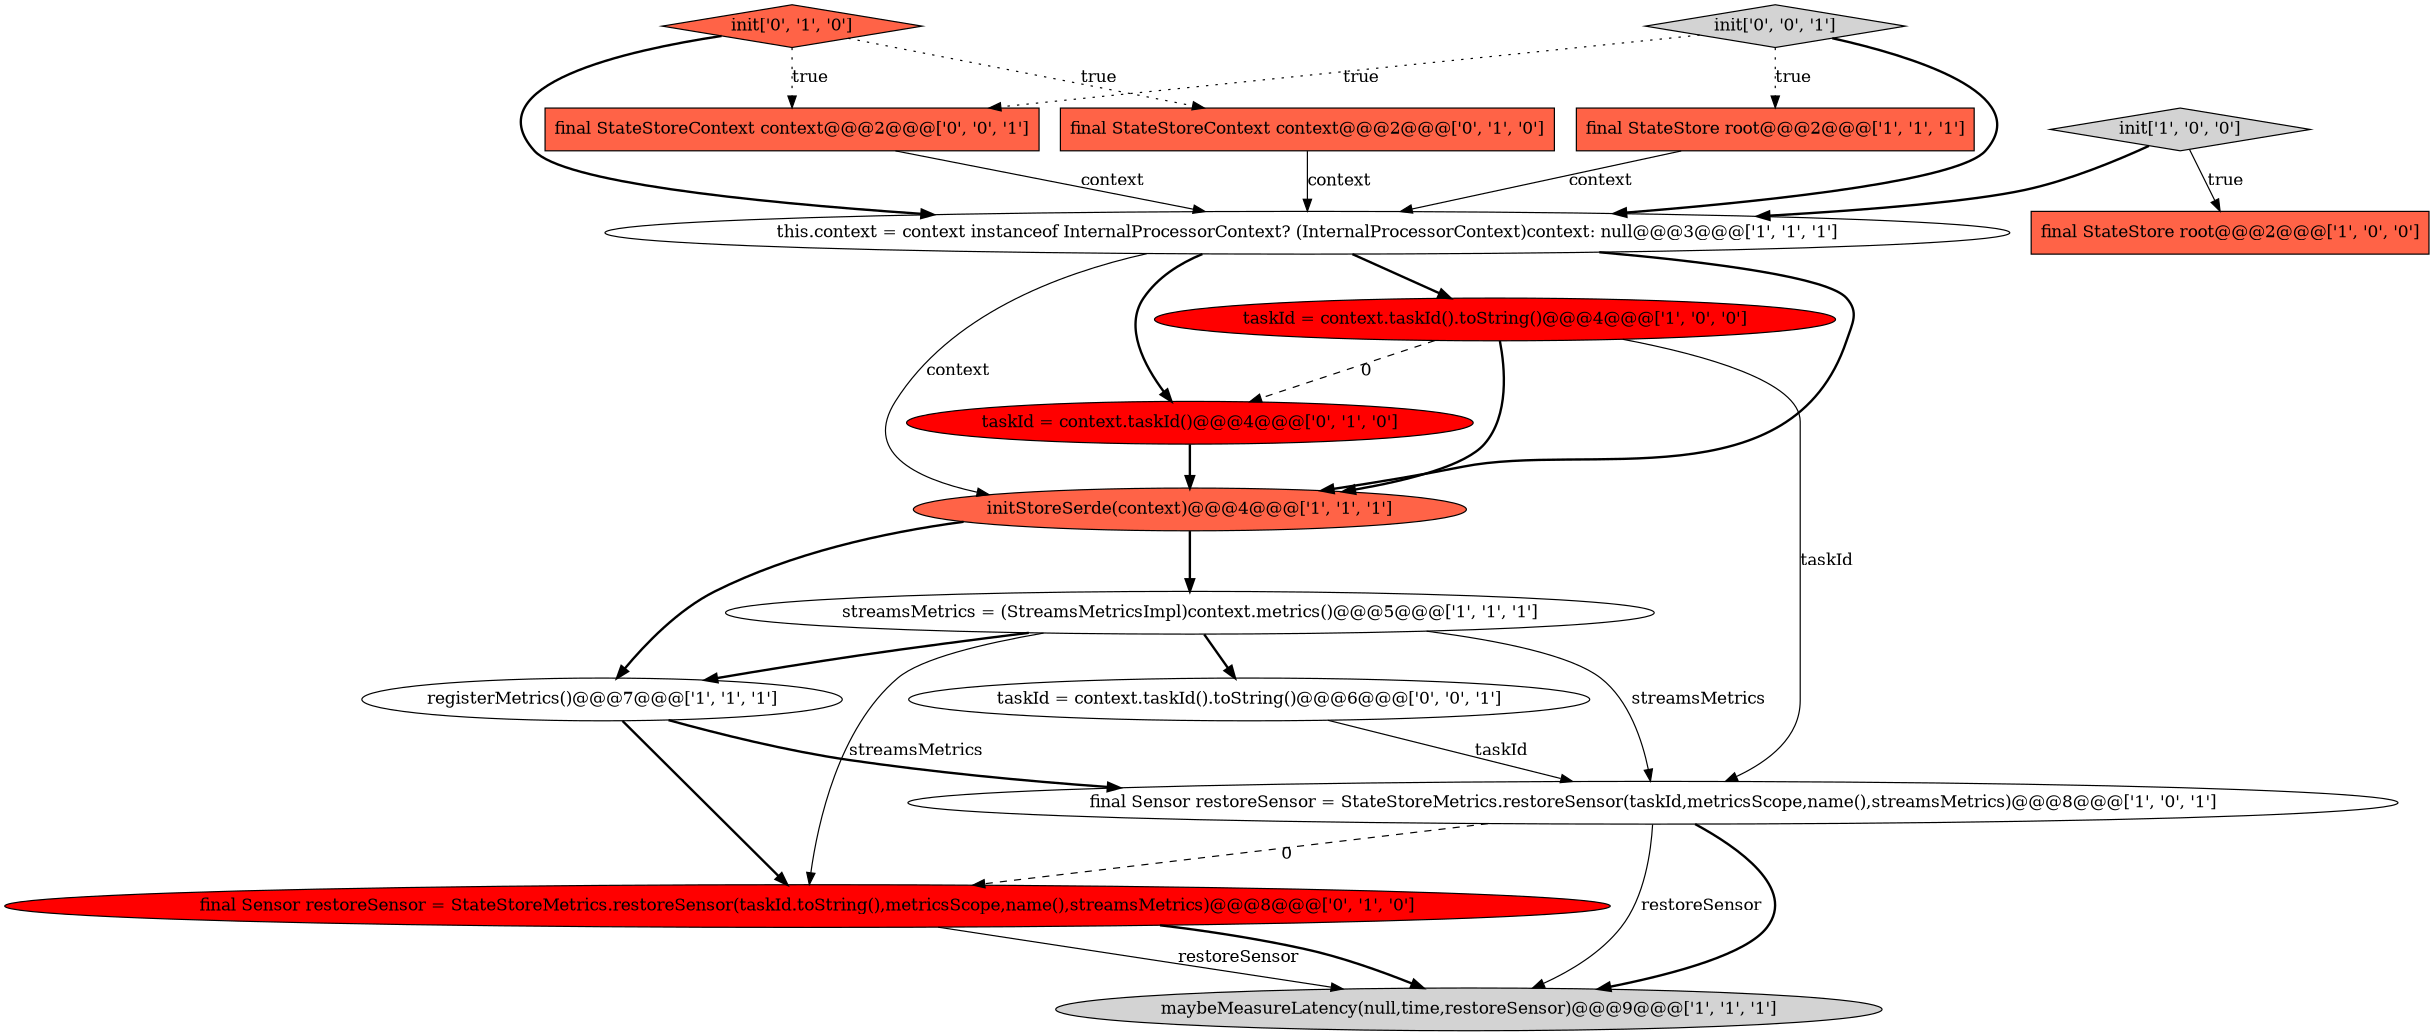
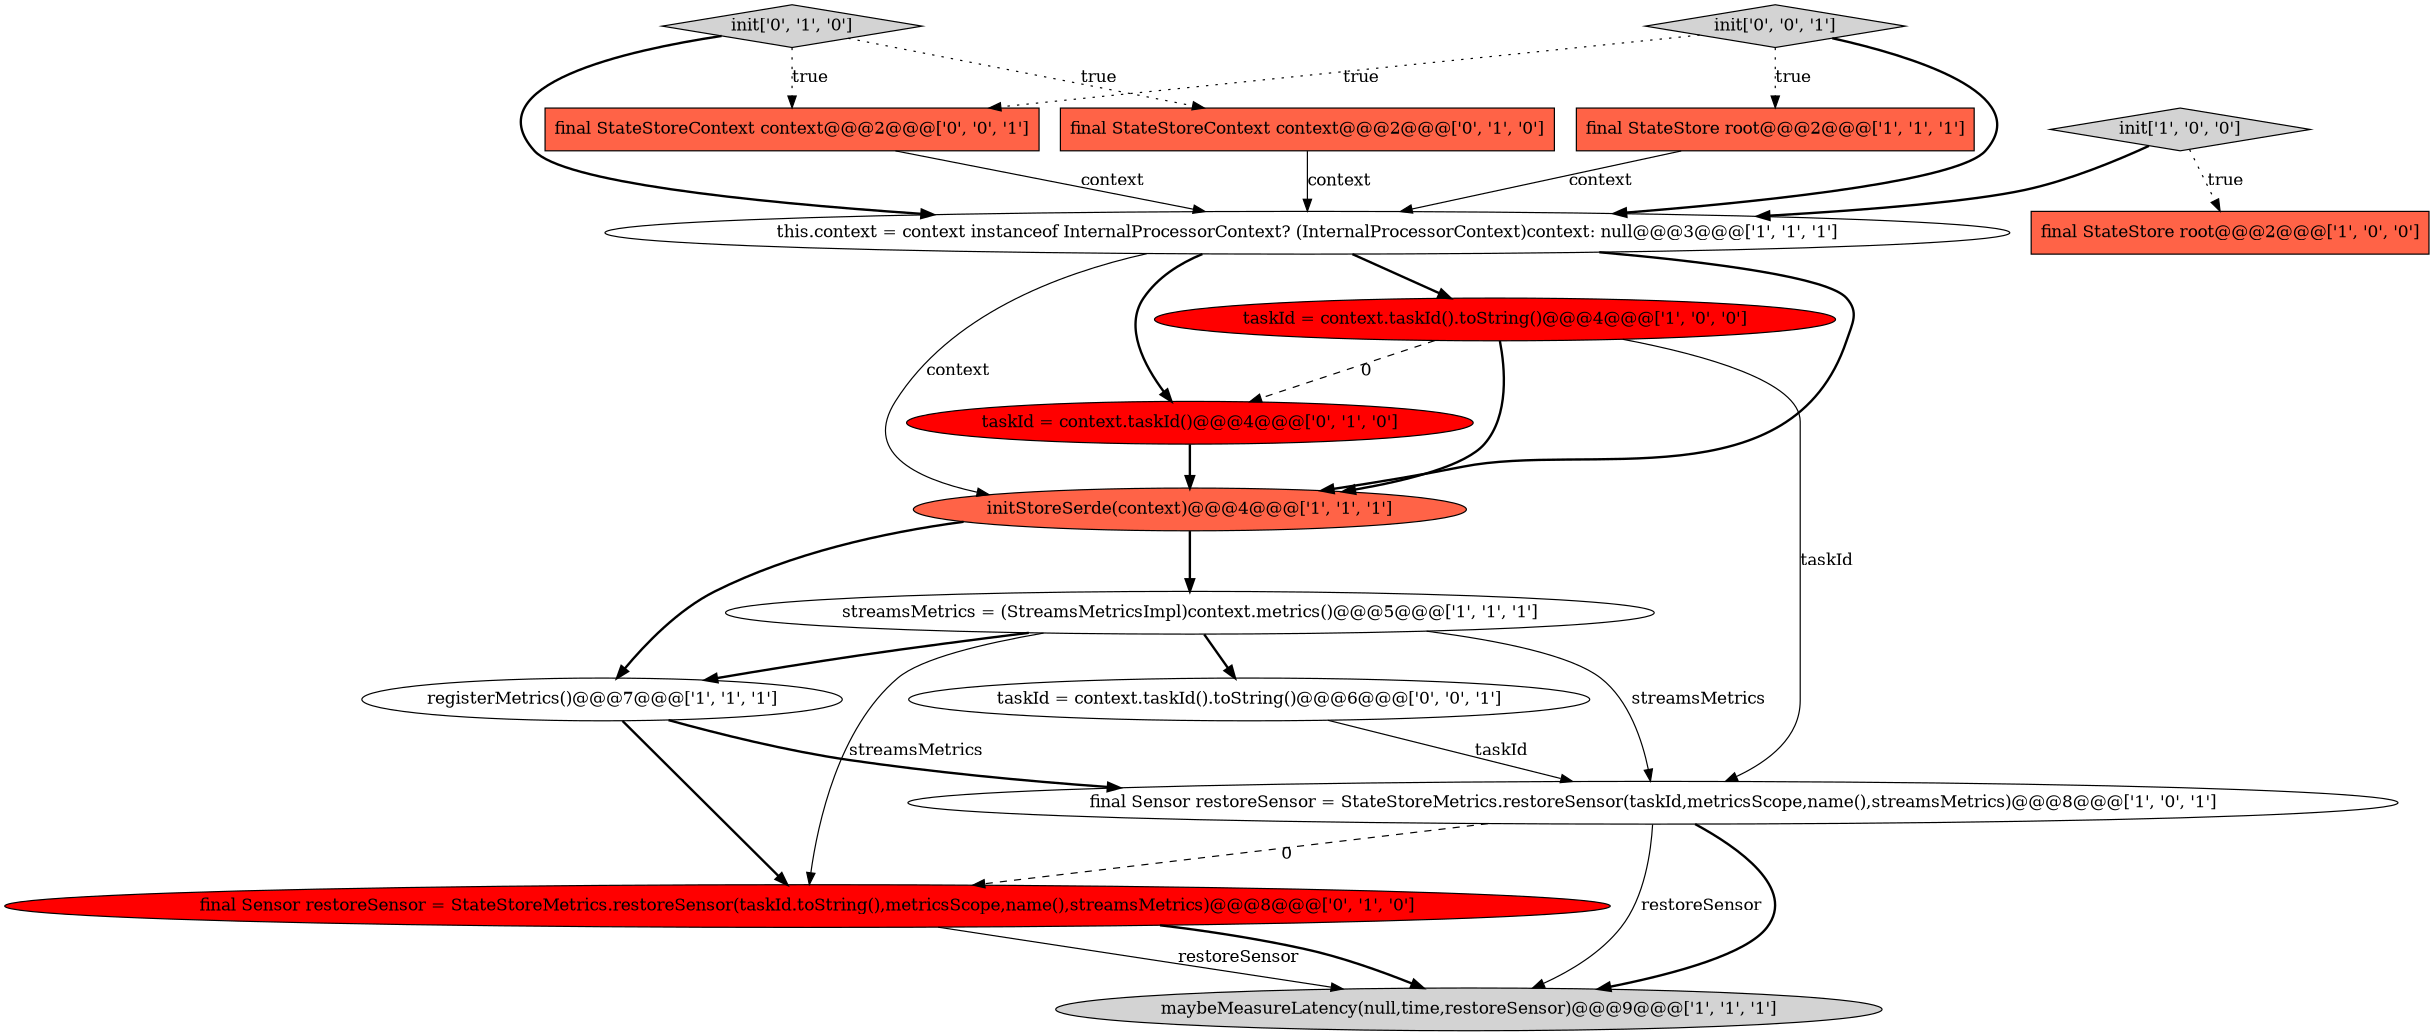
(792, 26) -> (792, 26)
(2202, 175) -> (2202, 175)
